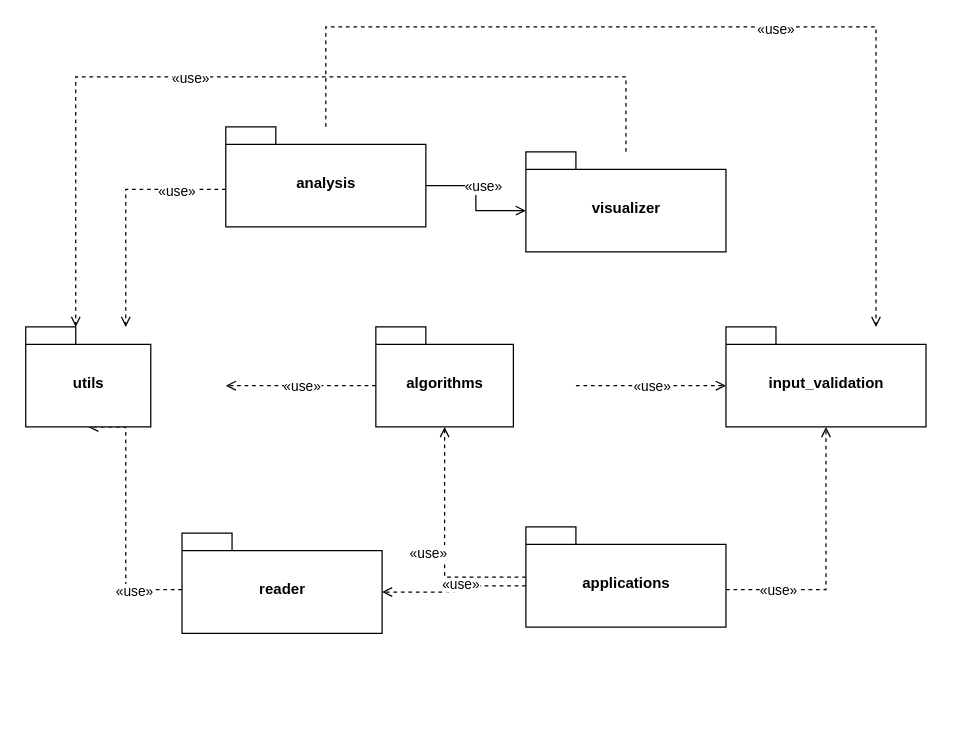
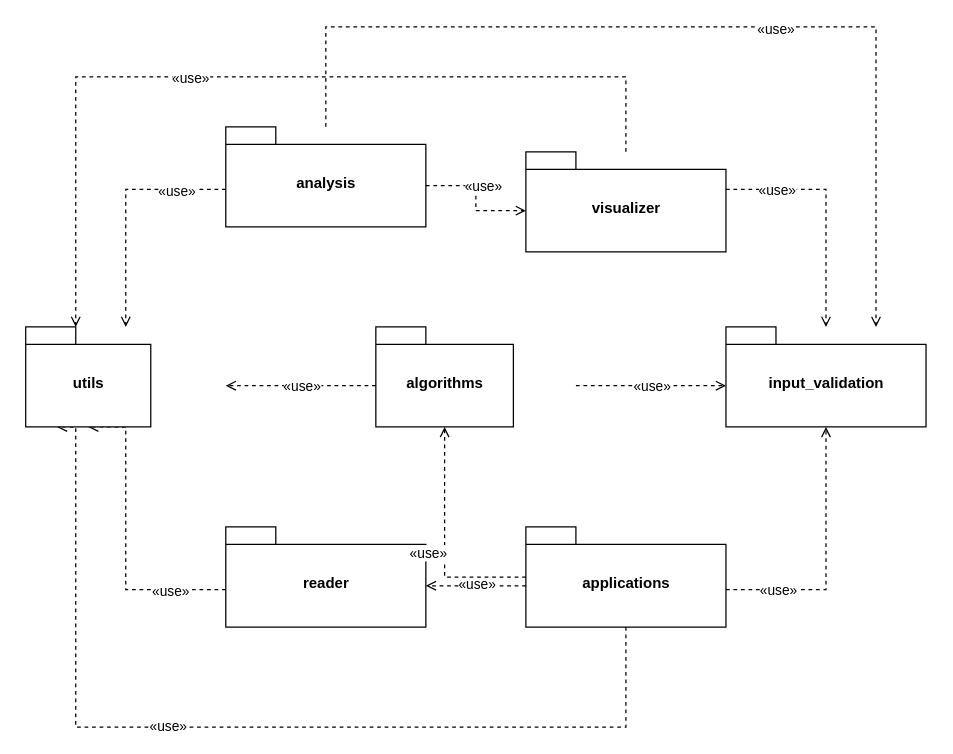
none -> (826, 206)
(490, 211) -> (490, 211)
(282, 583) -> (326, 577)
none -> (244, 727)
